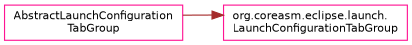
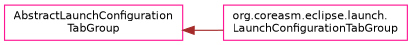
(197, 15) -> (209, 30)
